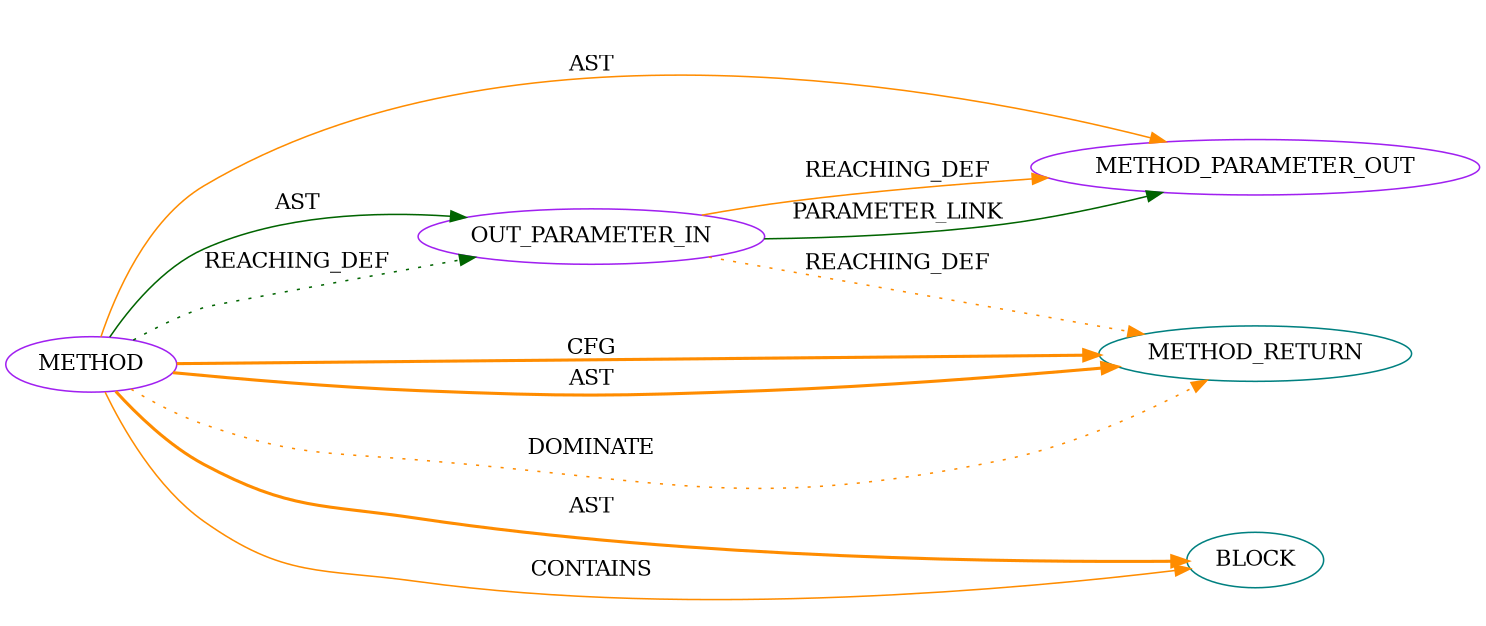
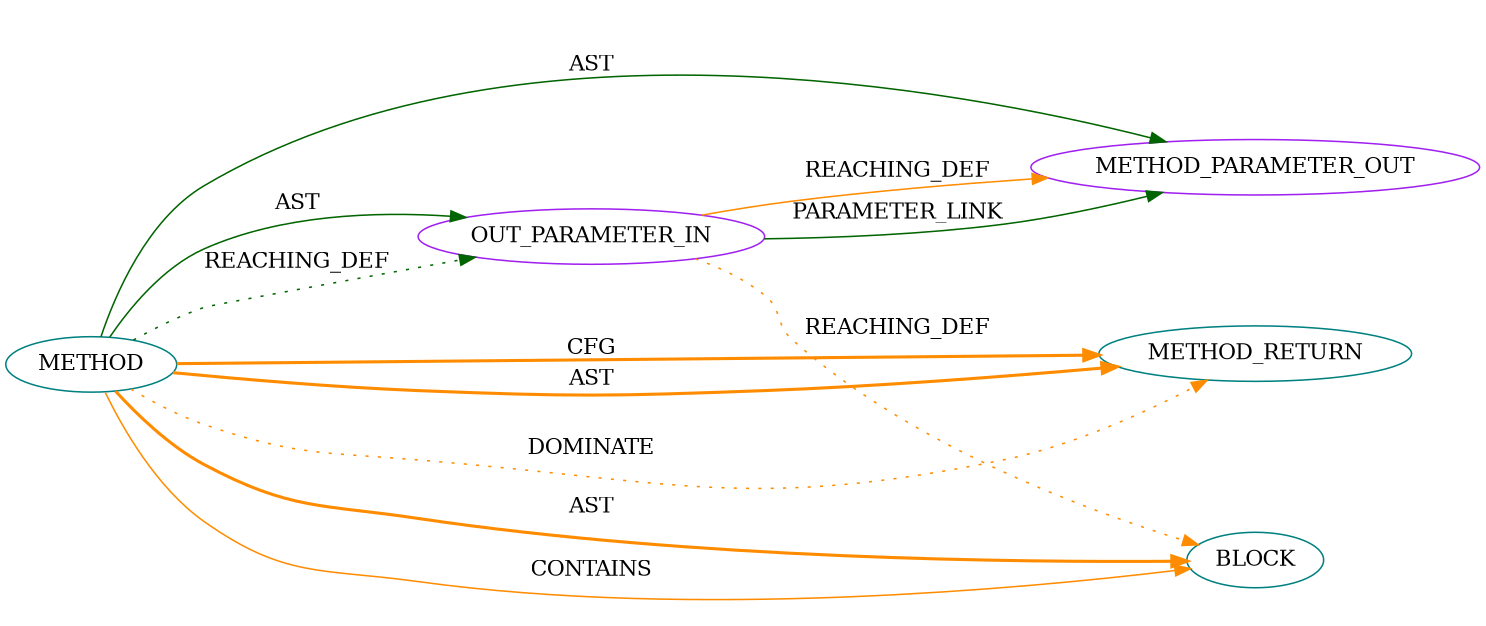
(578, 79) -> (578, 79)
(918, 294) -> (919, 429)
(91, 364) -> (91, 364)
